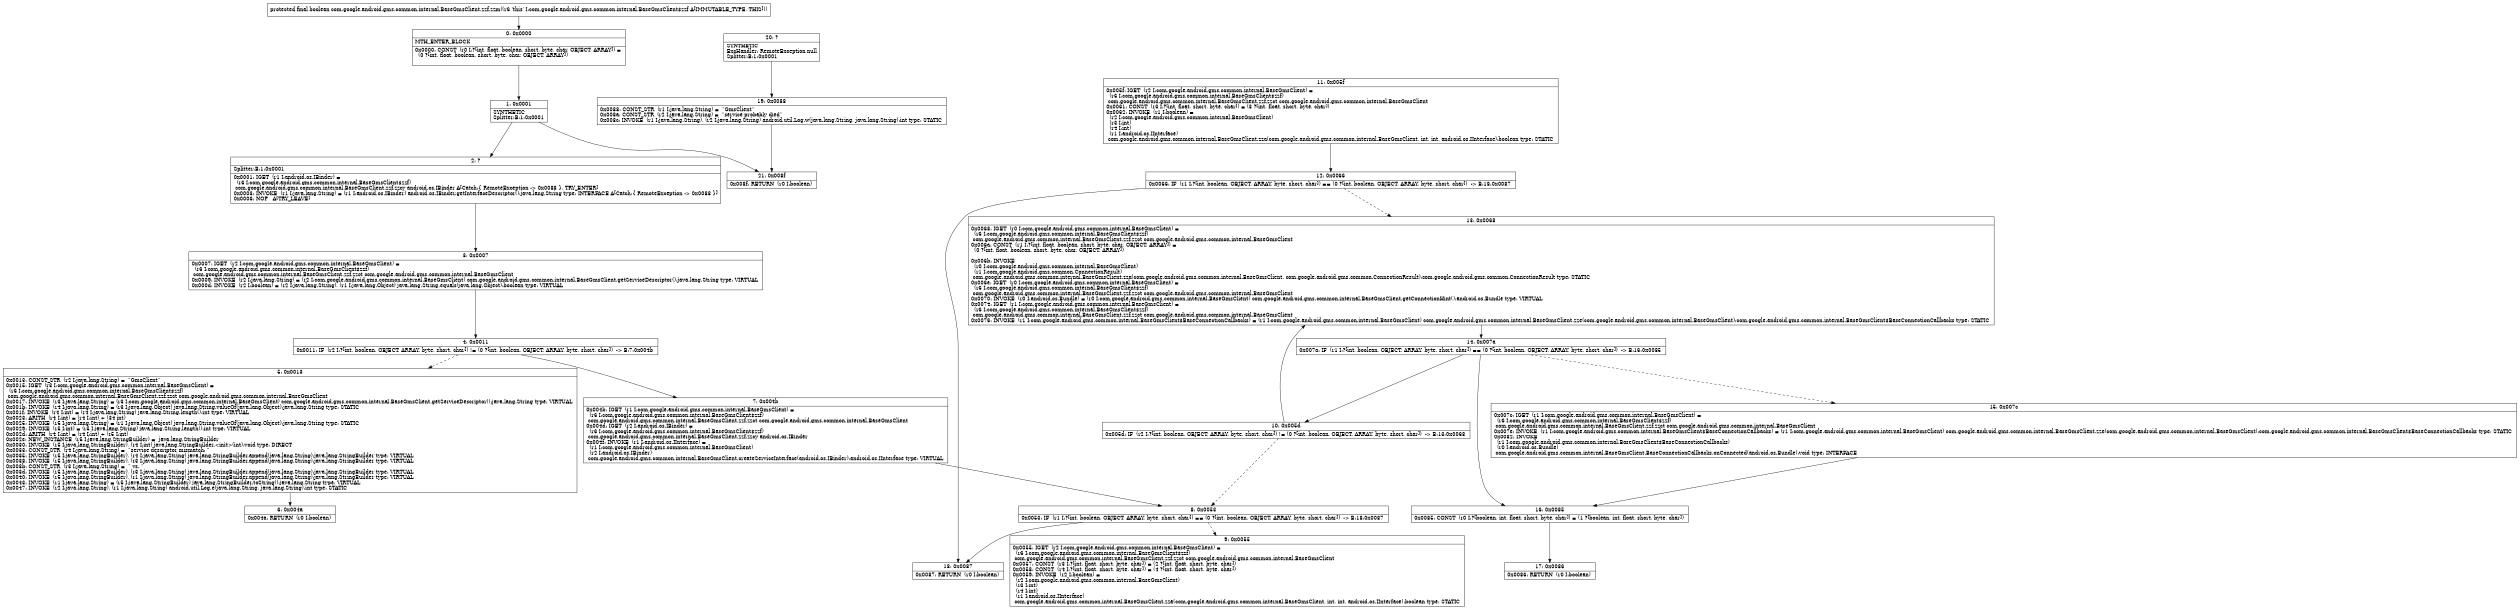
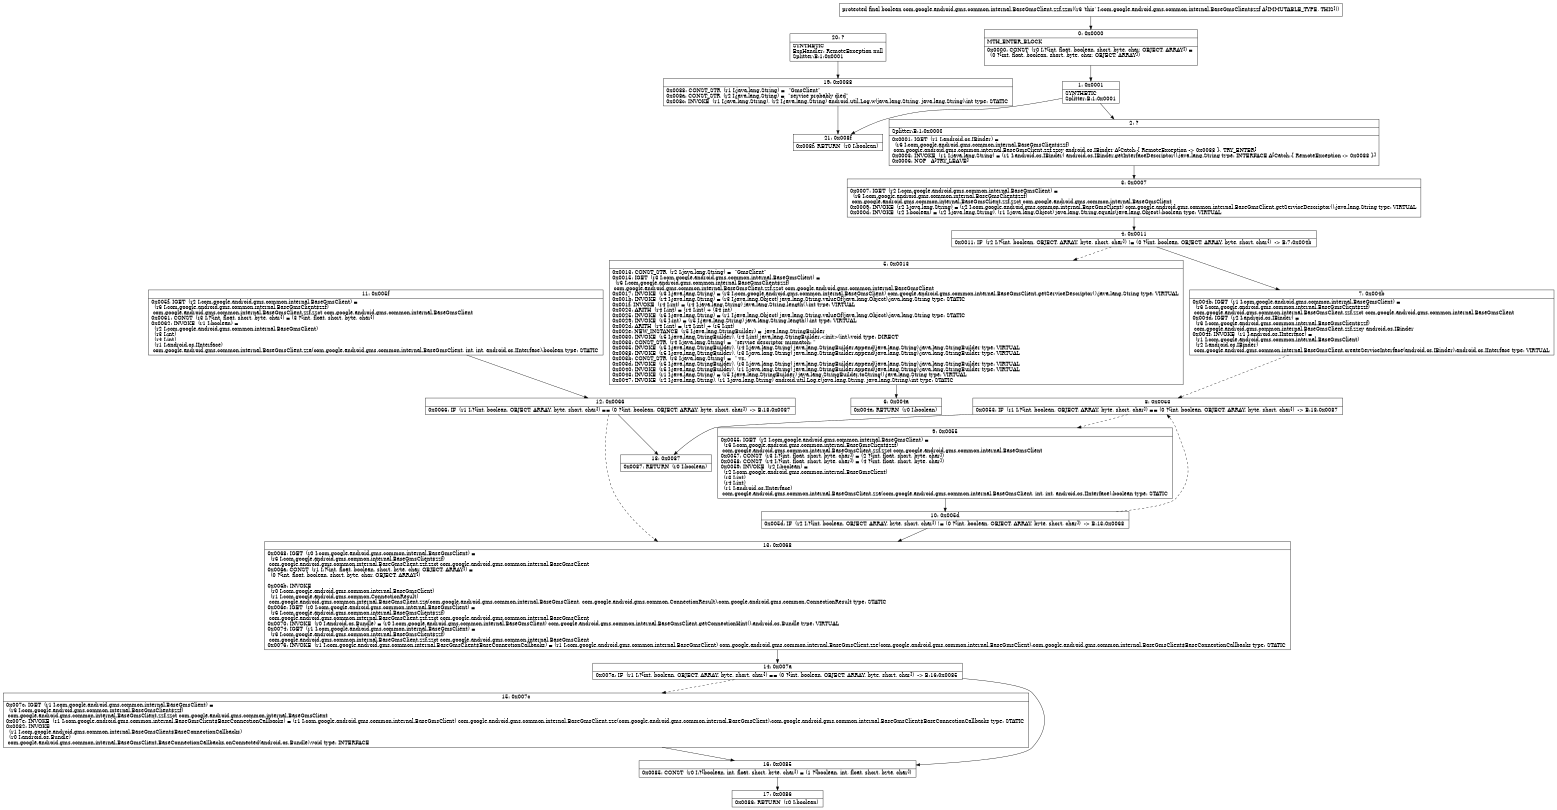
(259, 169) -> (917, 131)
(1385, 388) -> (945, 503)
(1047, 484) -> (1235, 376)
